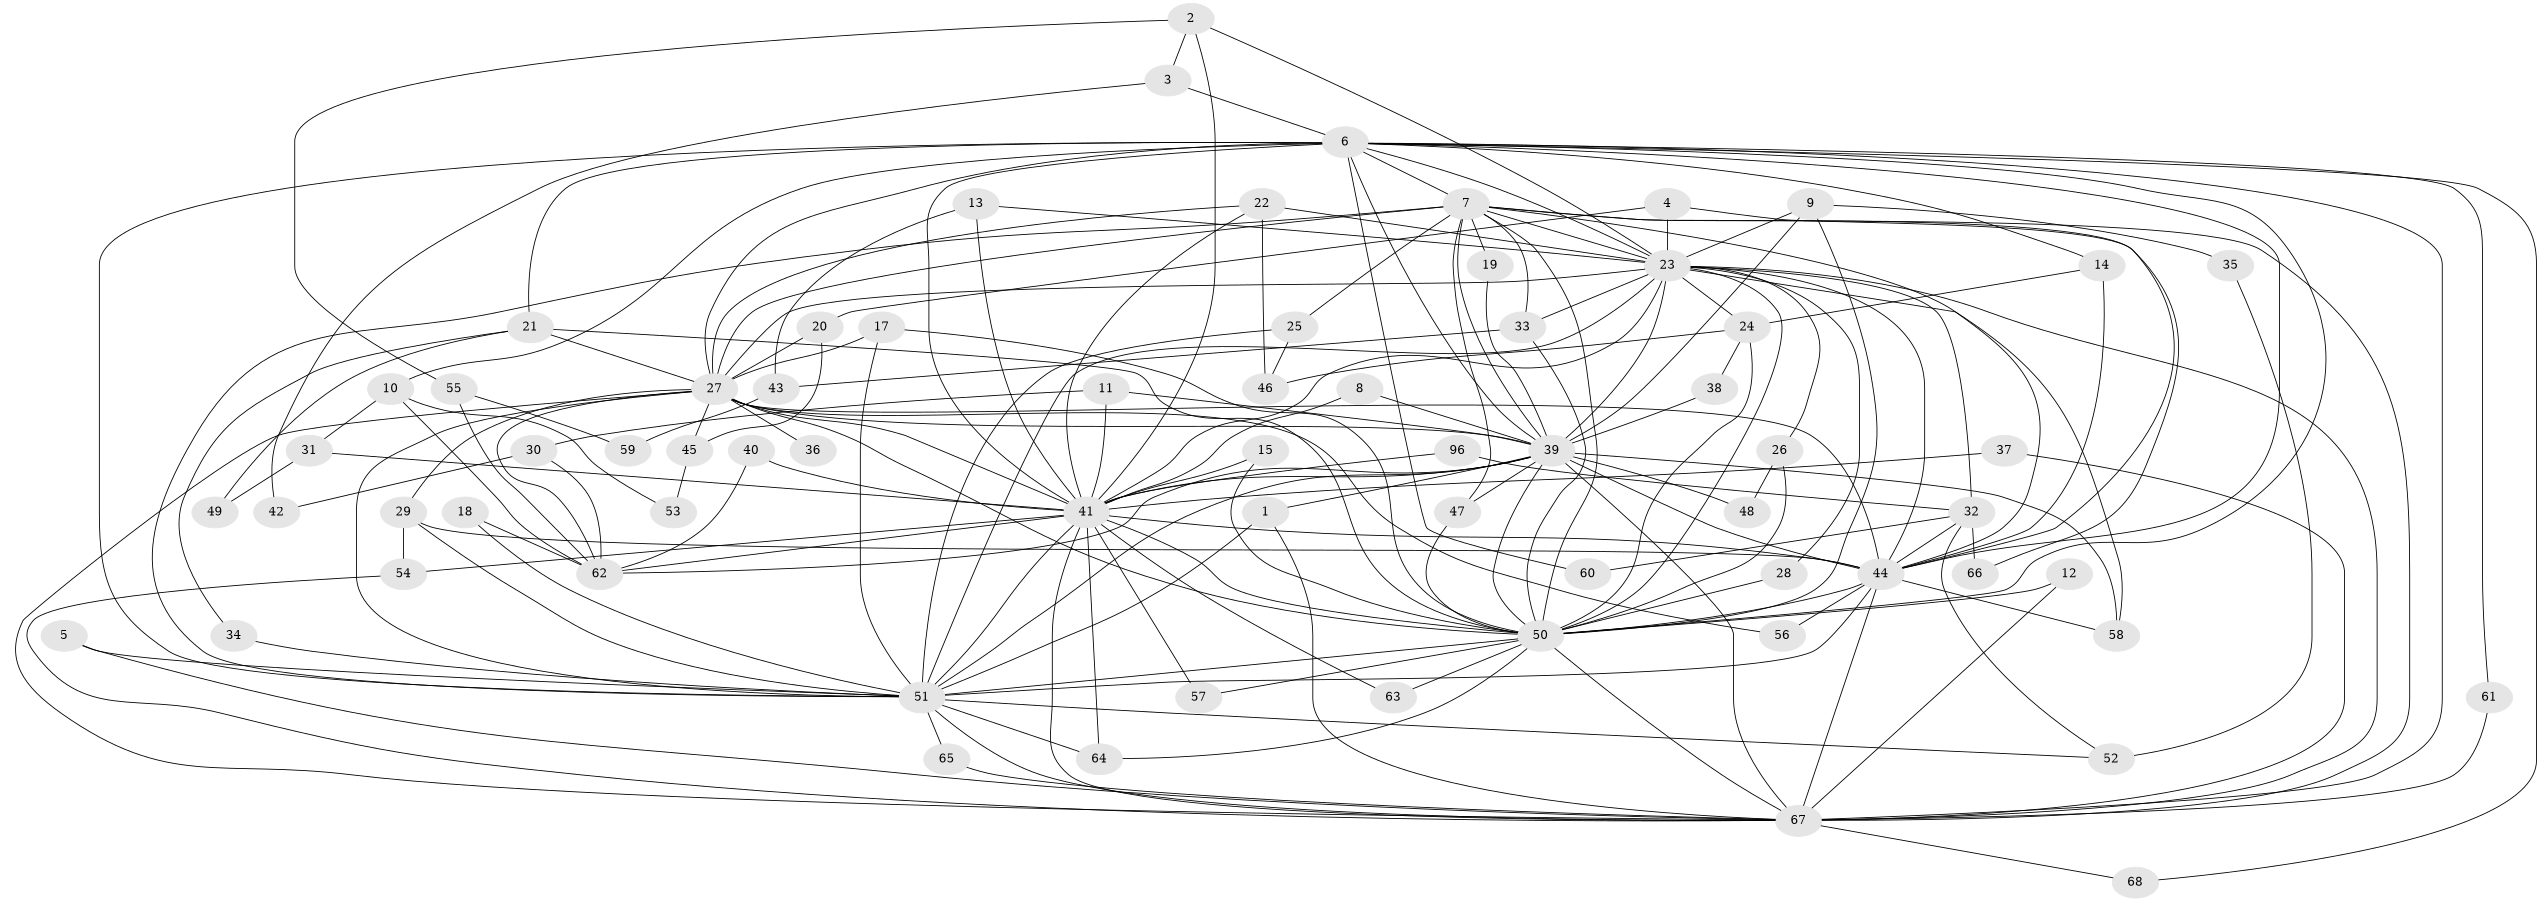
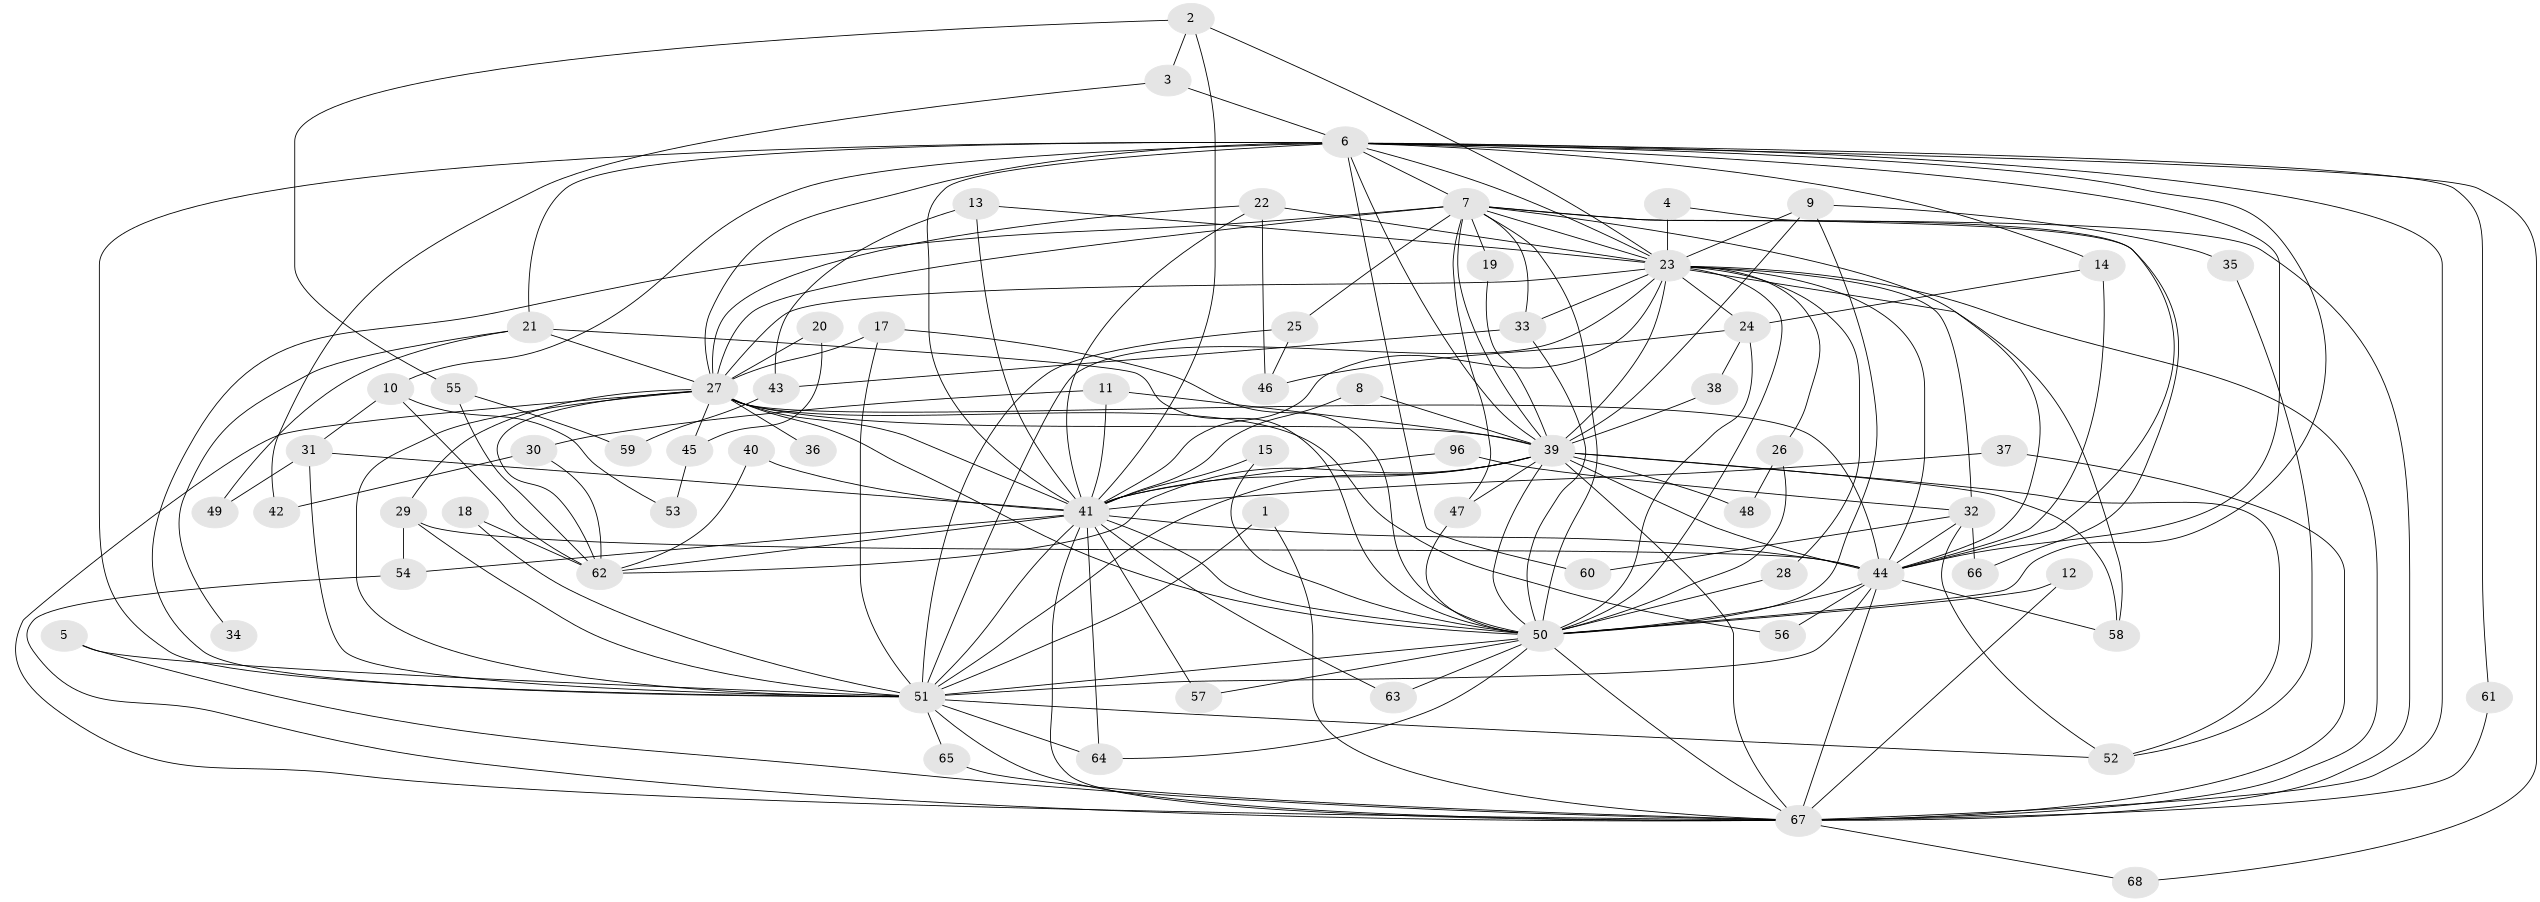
(1241, 259) -> none
(1427, 479) -> (2079, 501)
(528, 674) -> (394, 667)
